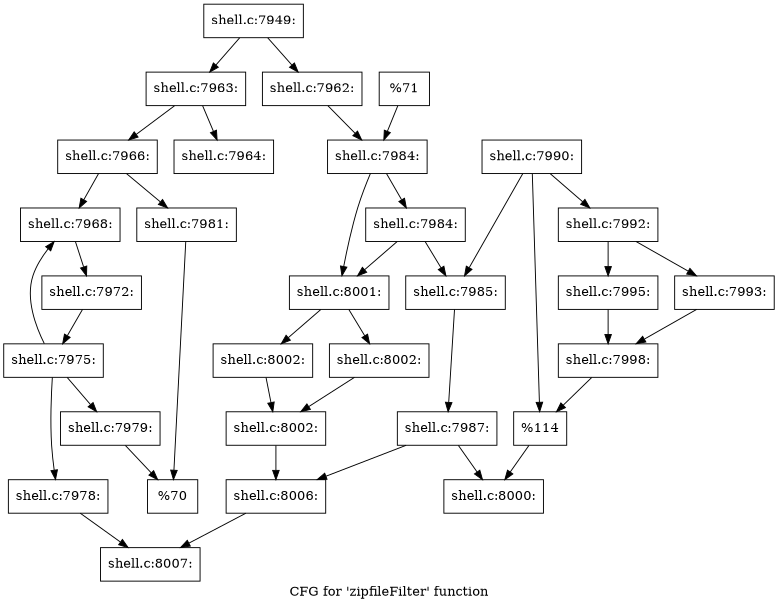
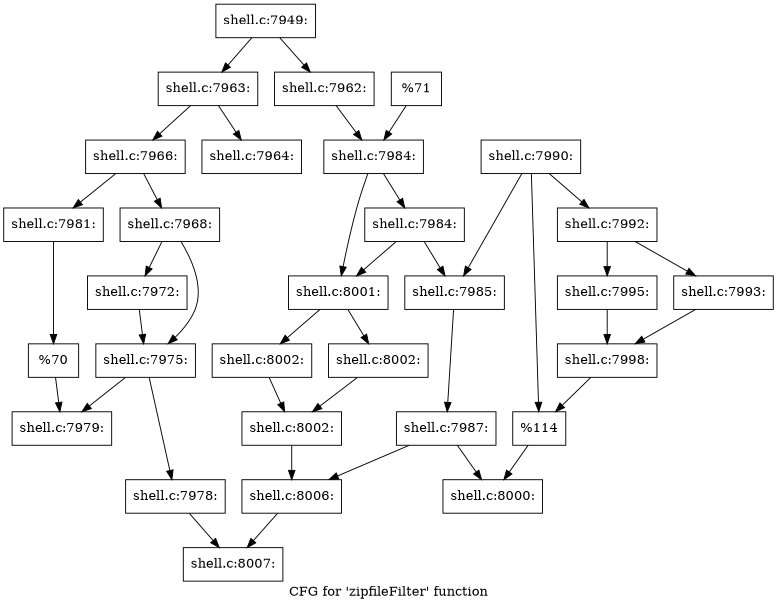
(30, 295) -> (198, 291)
(138, 459) -> (57, 390)
